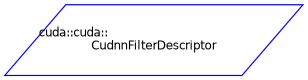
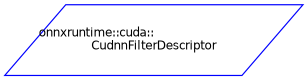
(154, 40) -> (154, 40)
